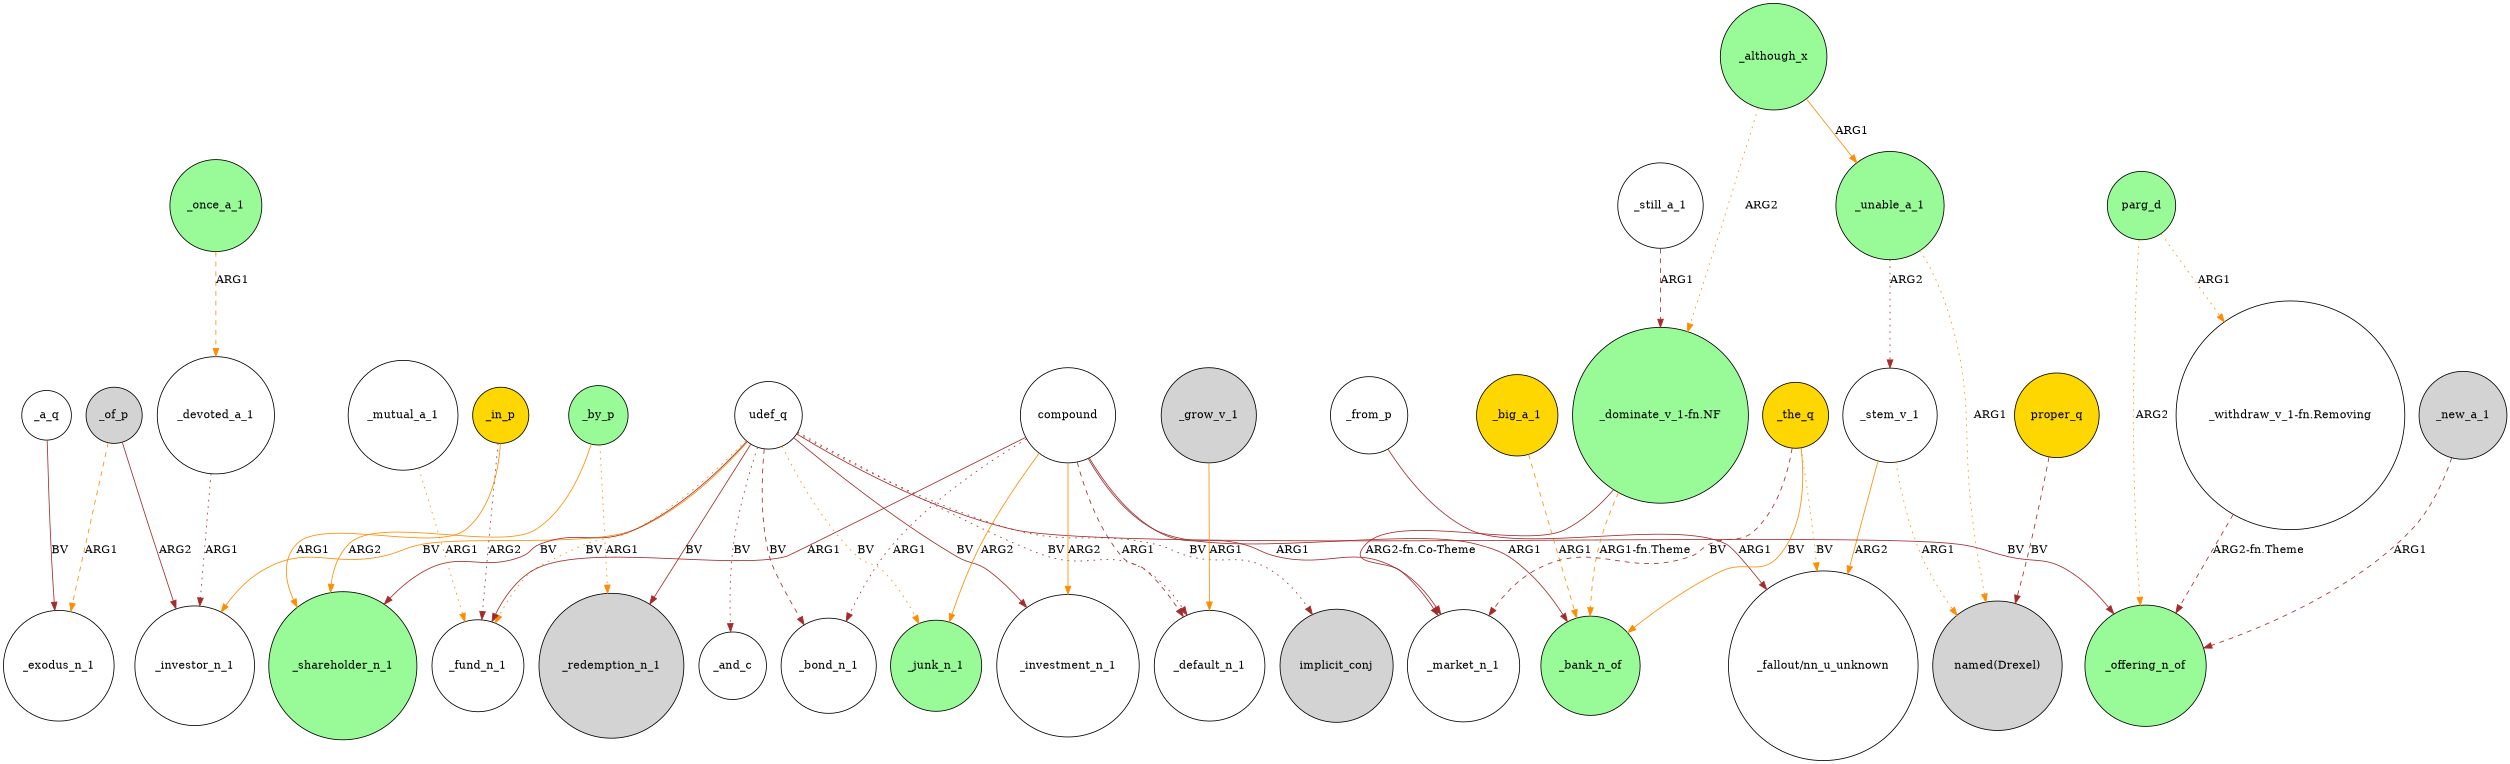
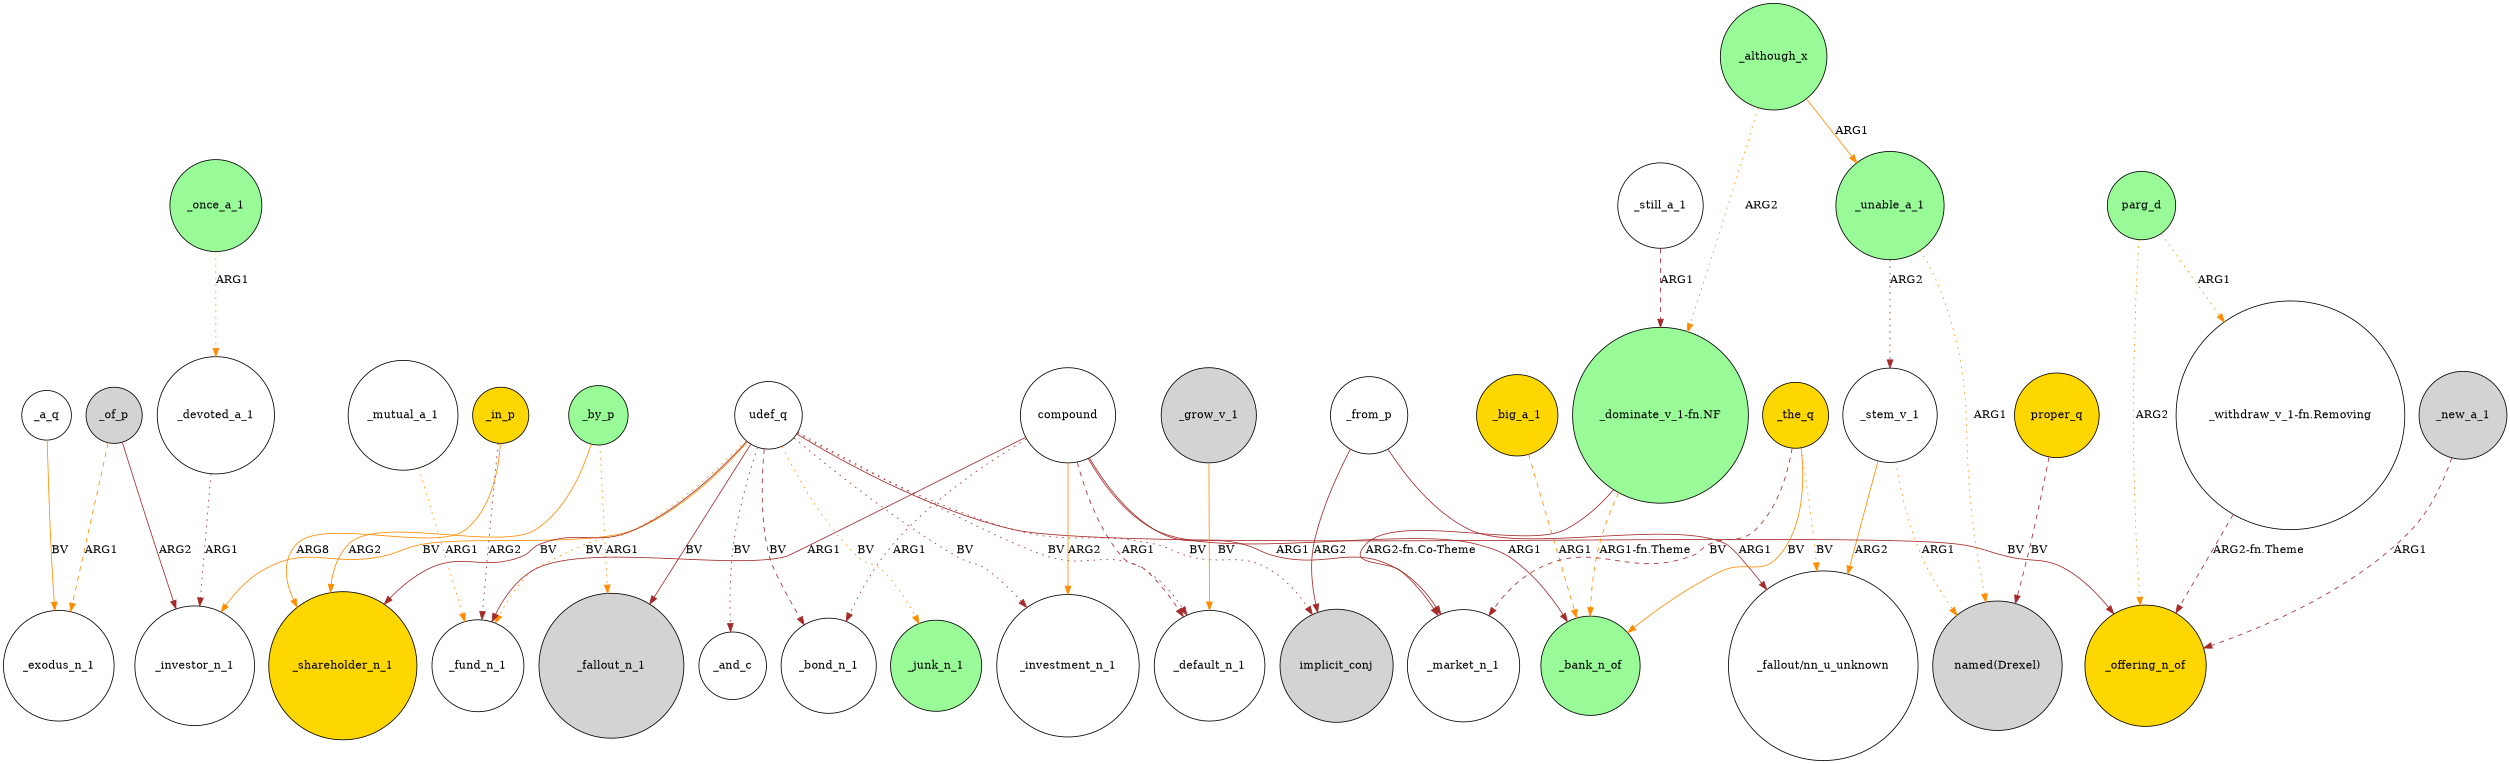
(216, 300) -> (216, 300)
(50, 521) -> (50, 521)
(905, 524) -> (905, 524)
none -> (1319, 524)
(984, 538) -> none
(313, 550) -> (313, 550)
(1226, 550) -> (1226, 550)
(343, 666) -> (343, 666)
(611, 666) -> (611, 666)
(2146, 666) -> (2146, 666)
